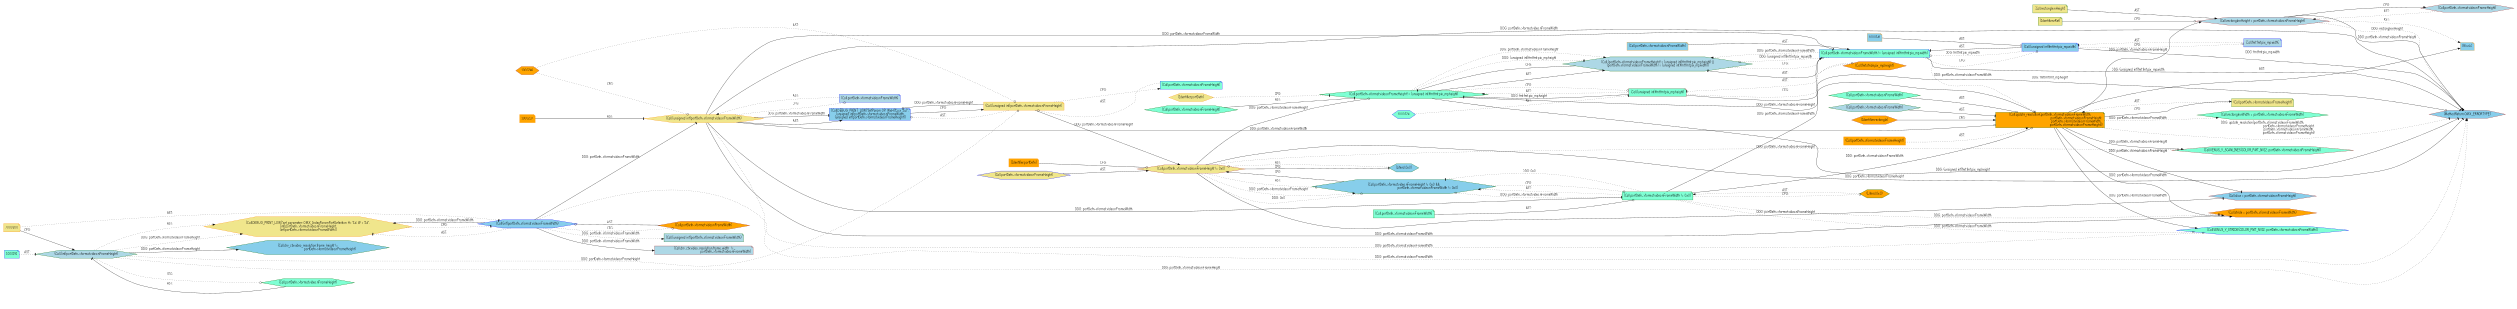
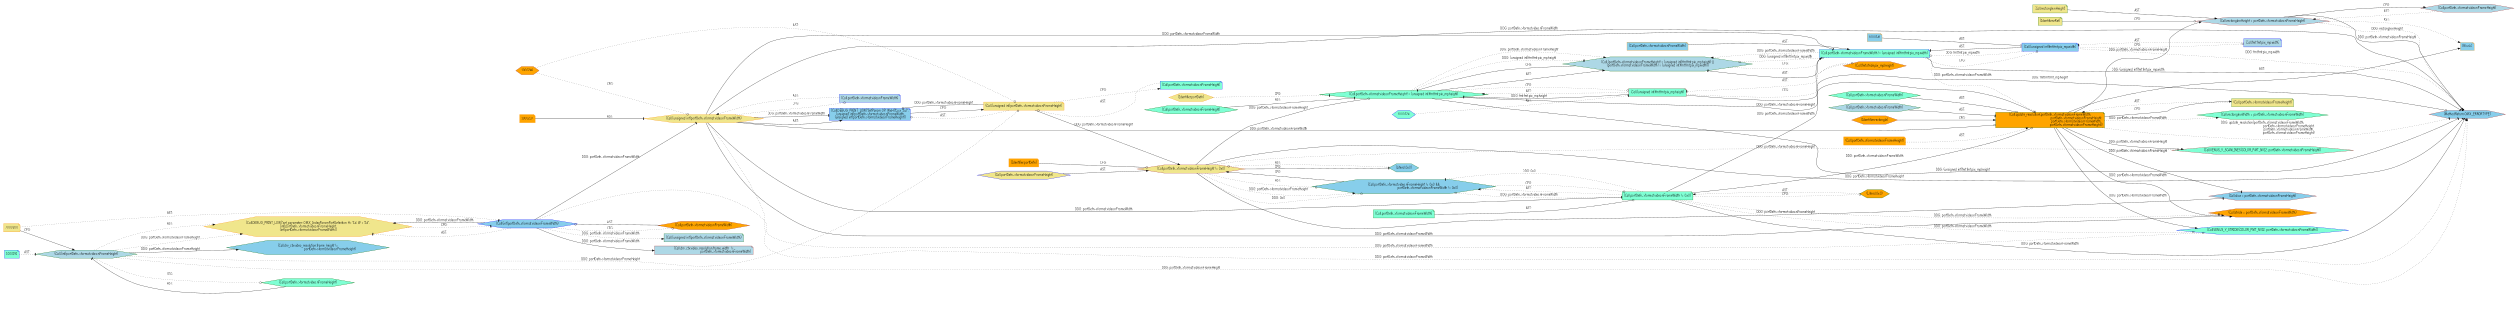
(2277, 61) -> (2277, 61)
none -> (2093, 252)
